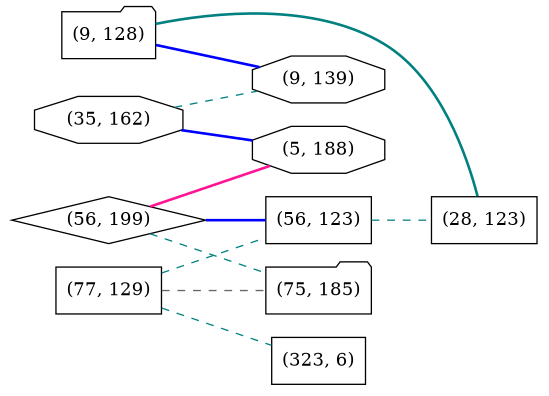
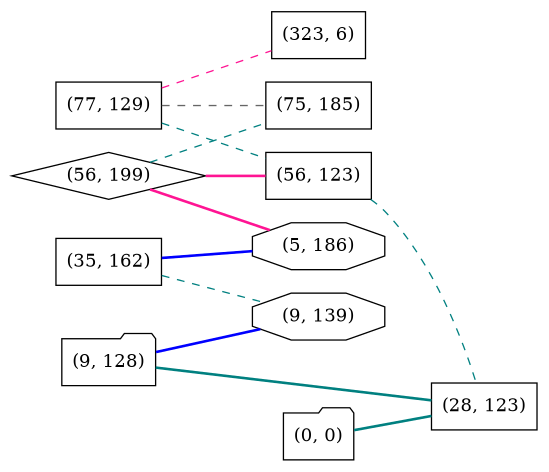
(109, 120) -> (109, 262)
(319, 150) -> (319, 246)
(236, 220) -> (236, 176)
(319, 291) -> (319, 106)
(217, 327) -> (217, 69)
none -> (319, 436)
